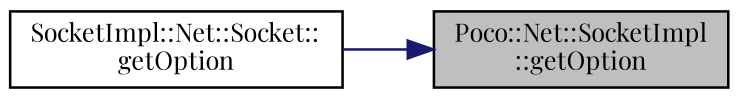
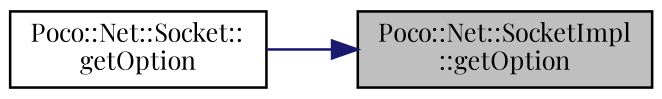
(176, 49) -> (138, 49)
